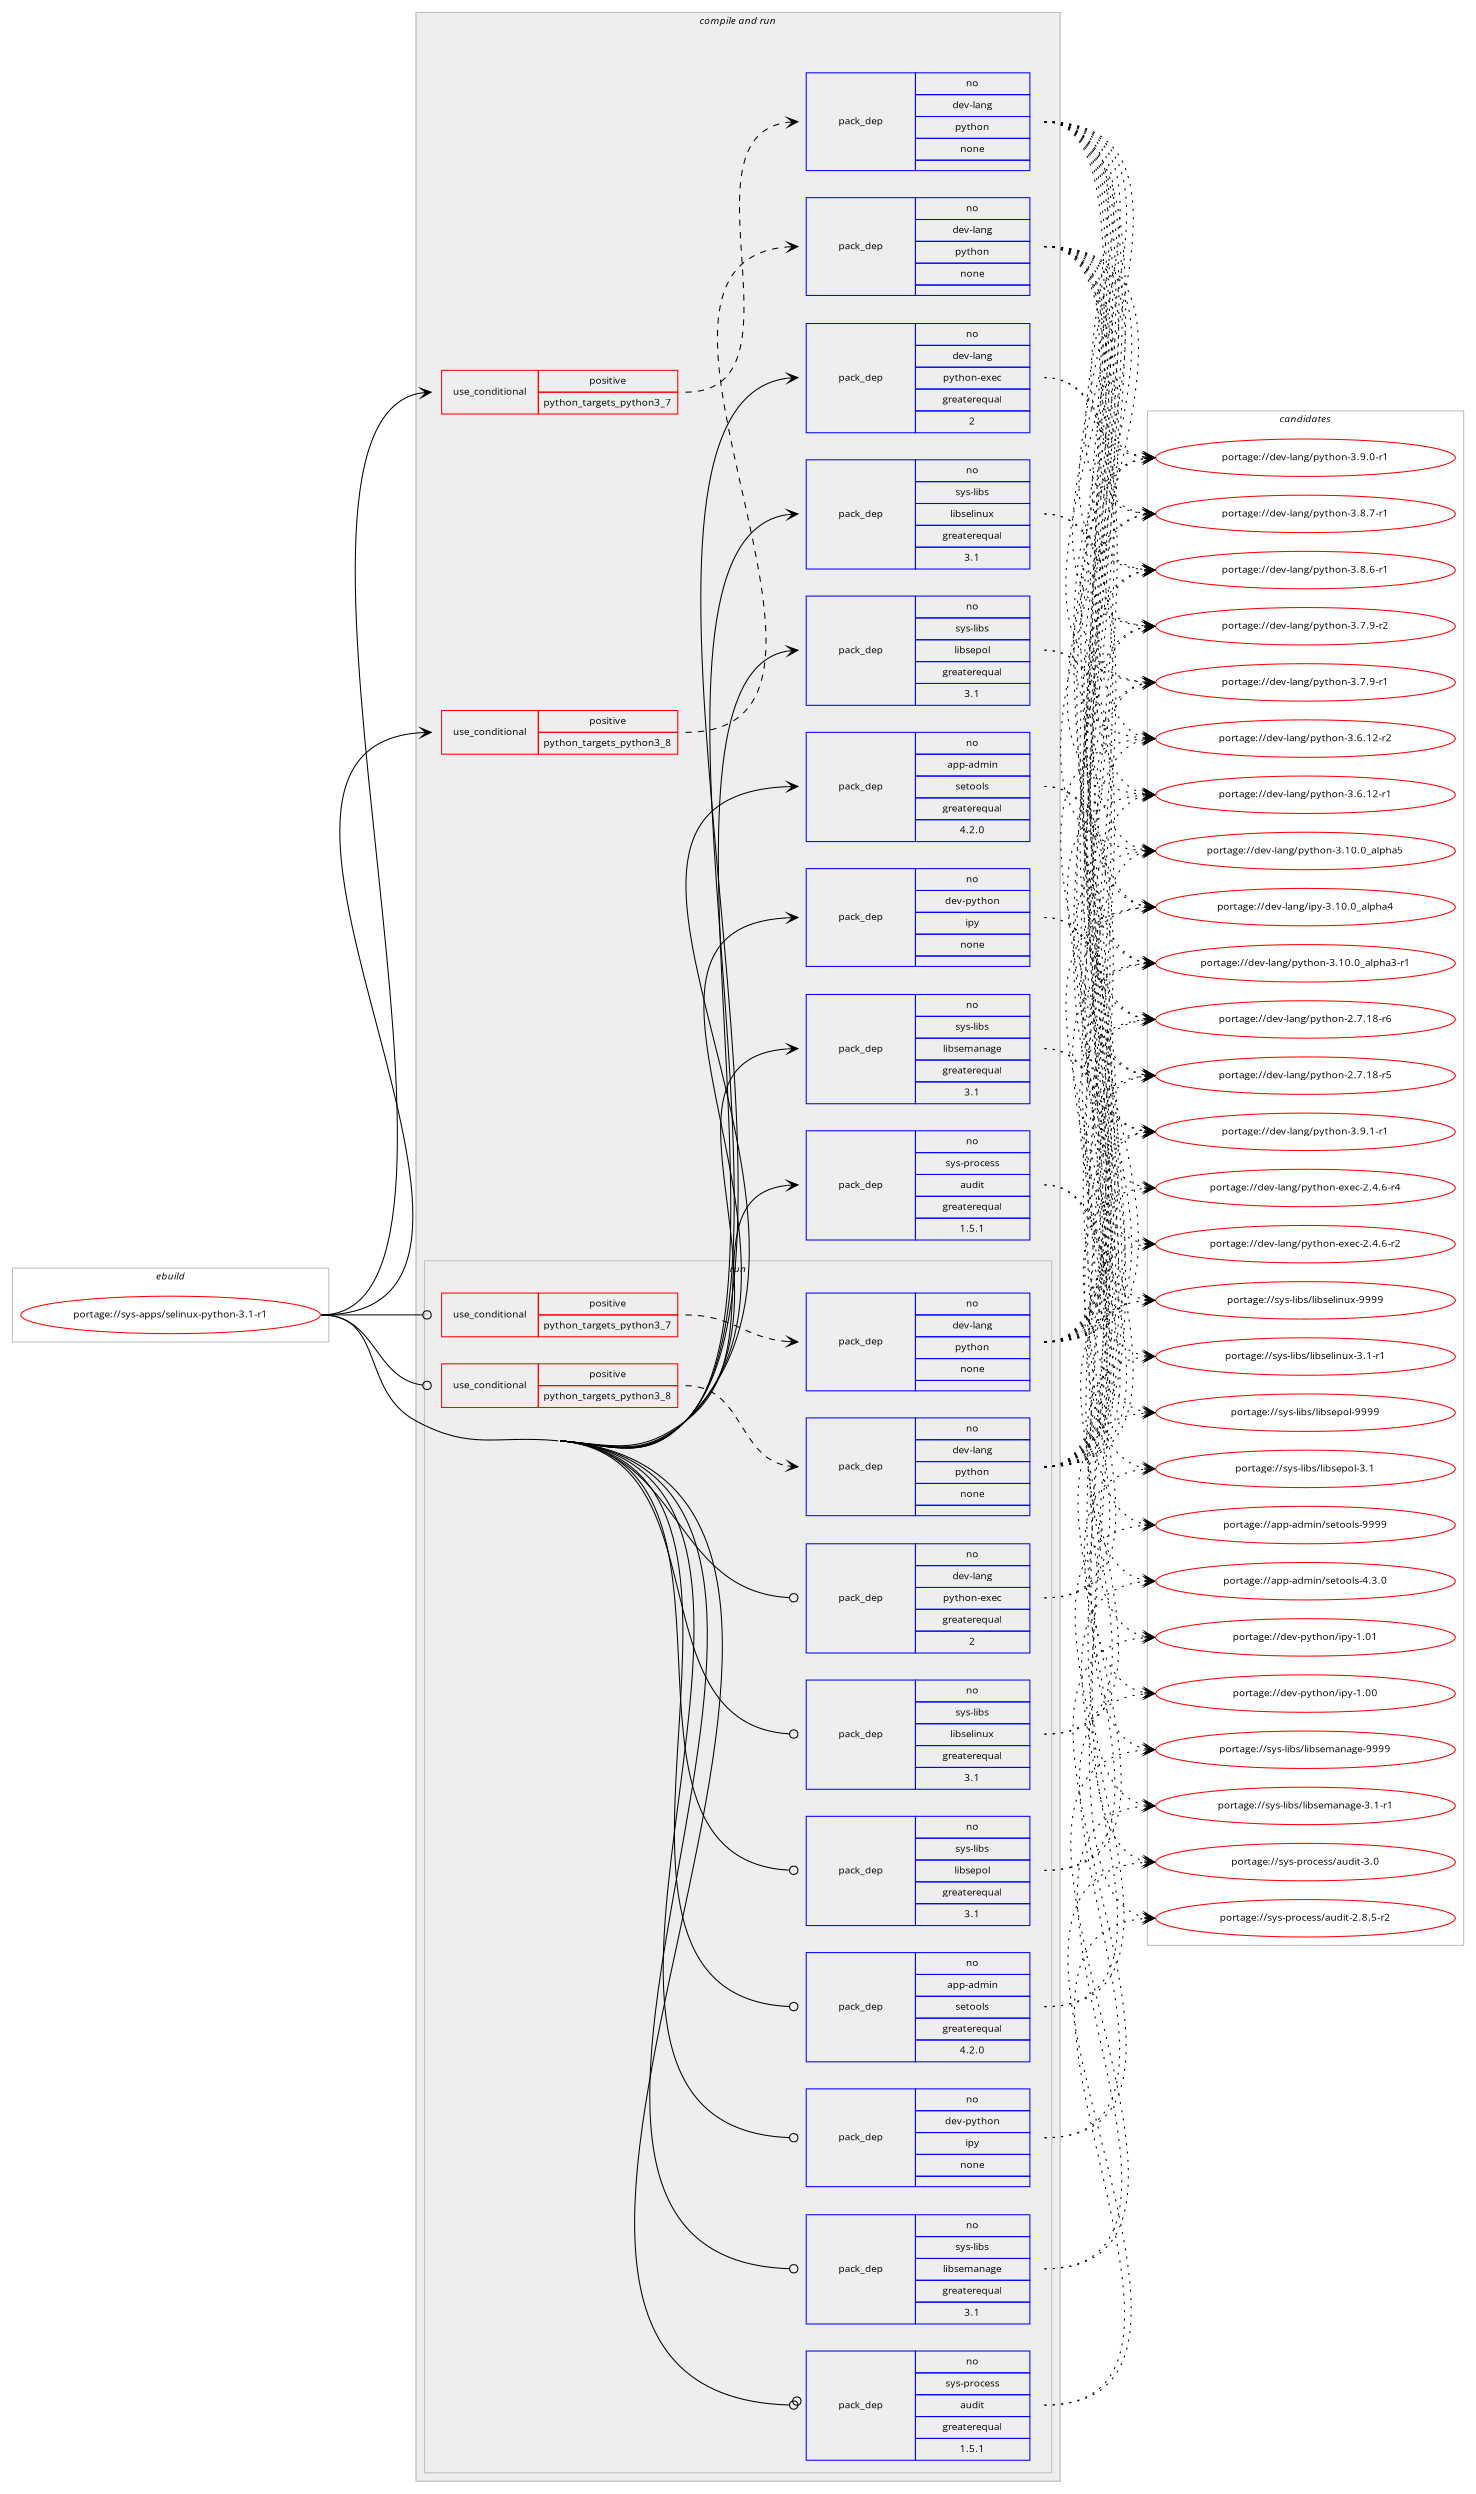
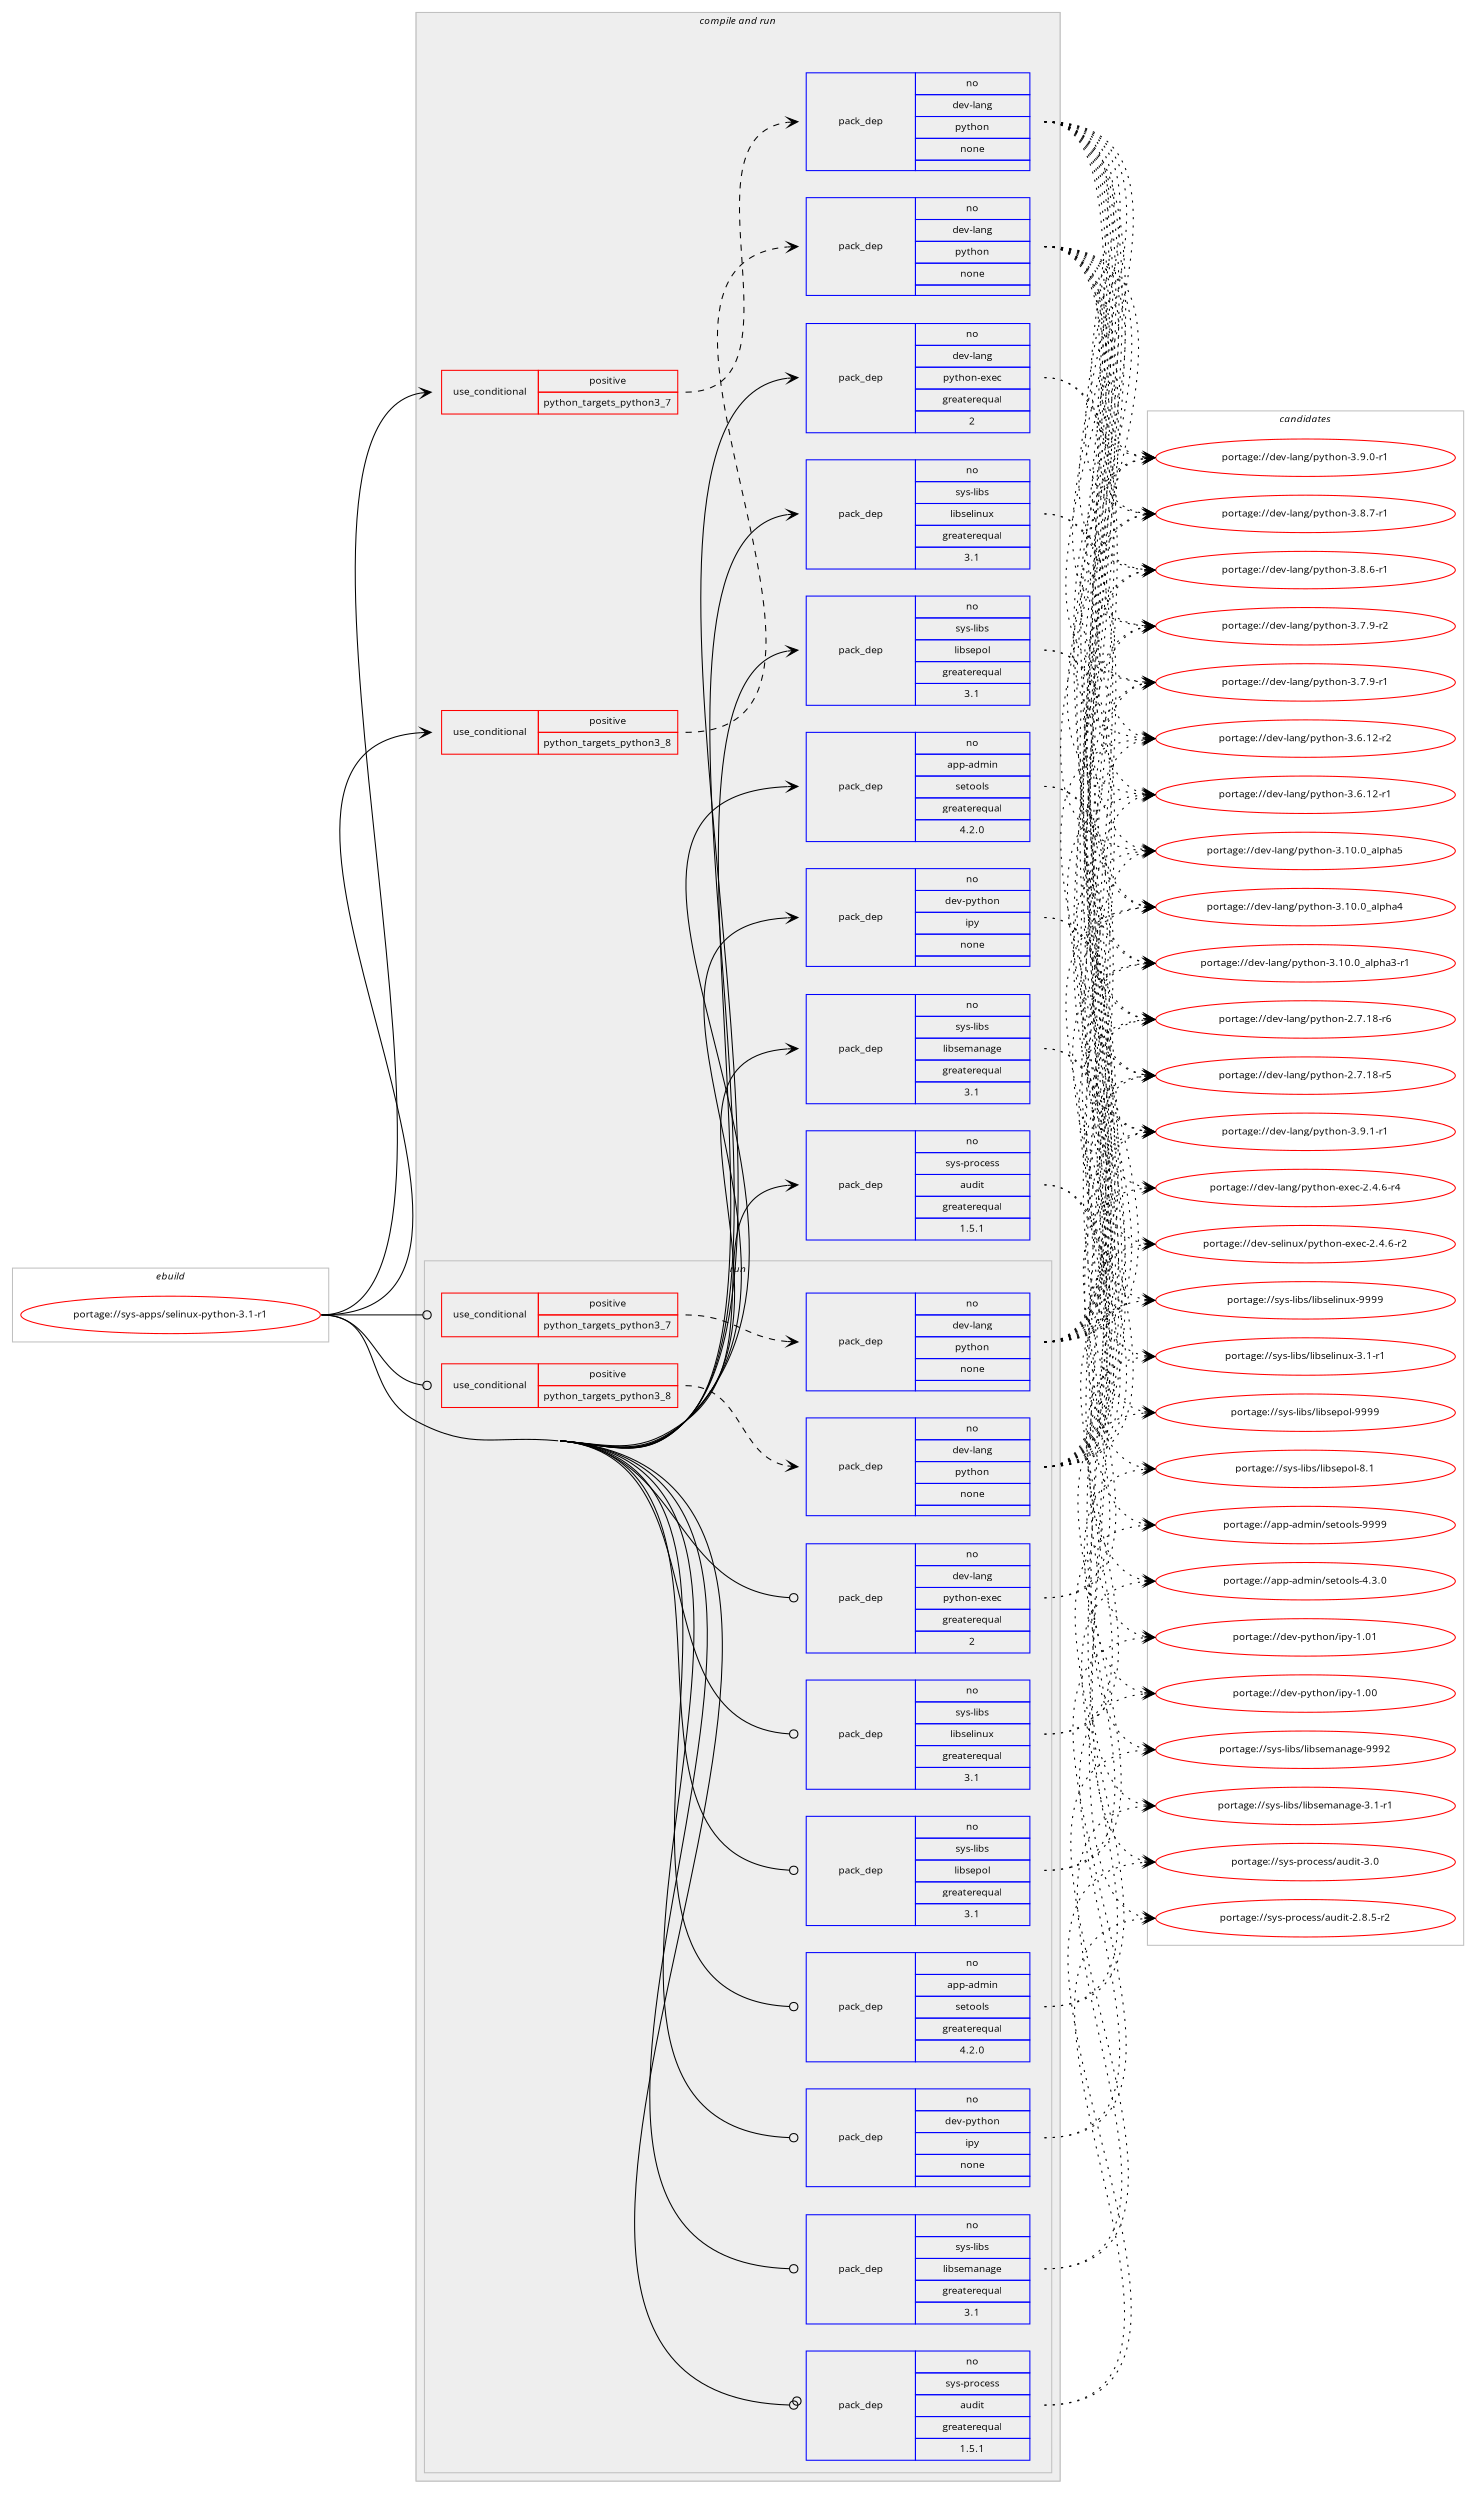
(1306, 907) -> (1306, 907)
(1306, 1244) -> (1306, 1244)
(1306, 1469) -> (1306, 1469)
(1306, 1750) -> (1306, 1750)
